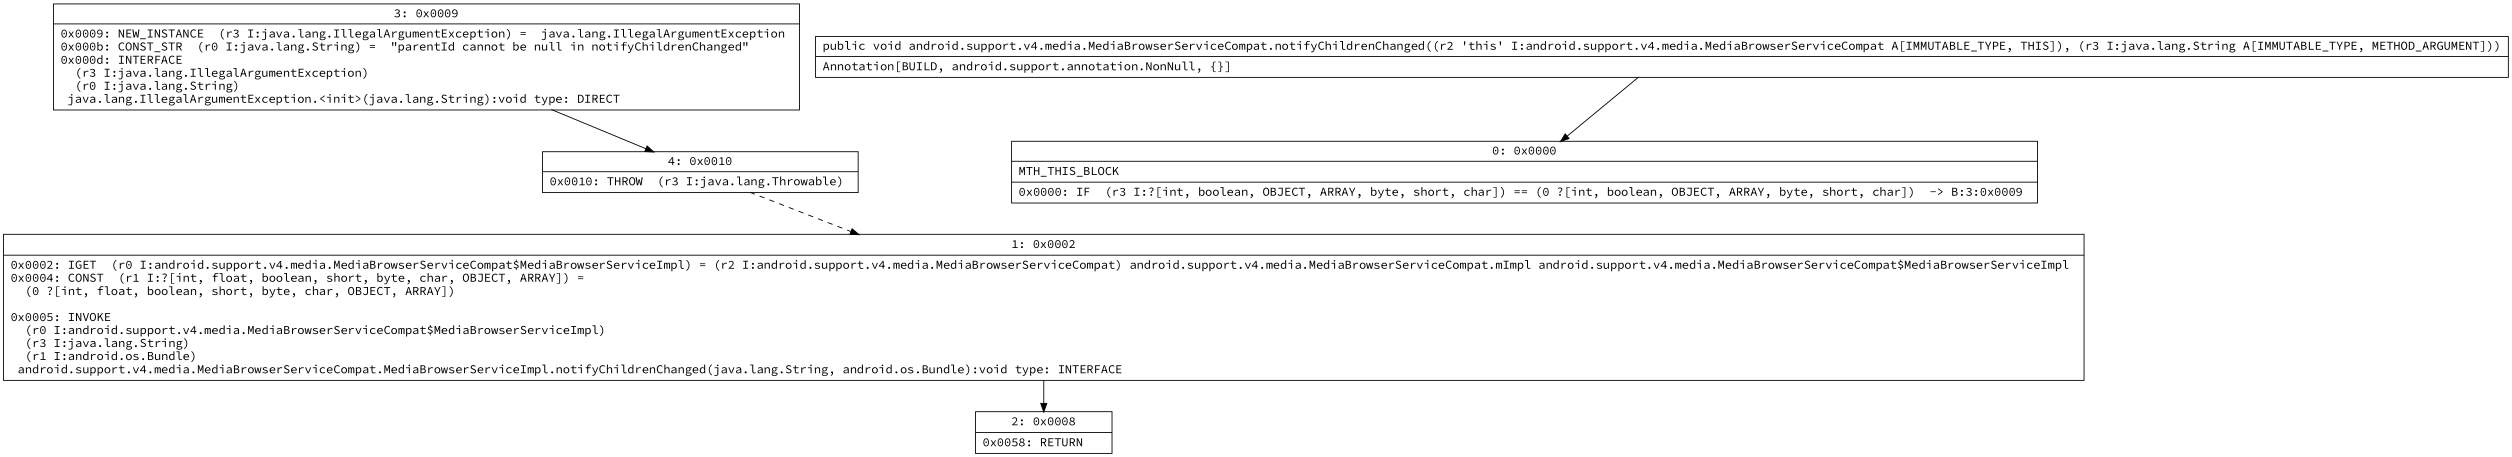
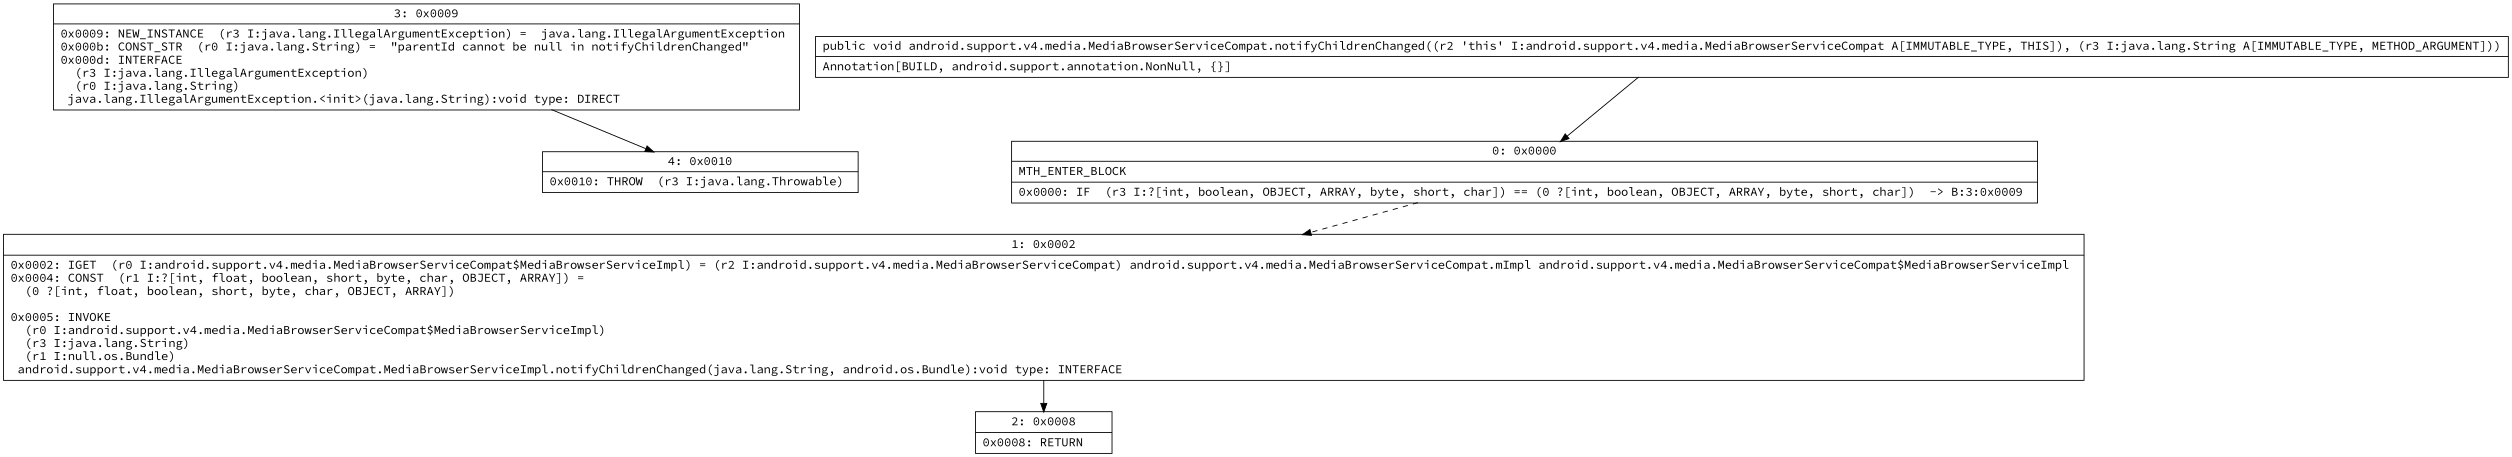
(1069, 171) -> (1072, 171)
(800, 212) -> (1364, 217)
(104, 356) -> (93, 356)
(1044, 443) -> (1044, 443)
